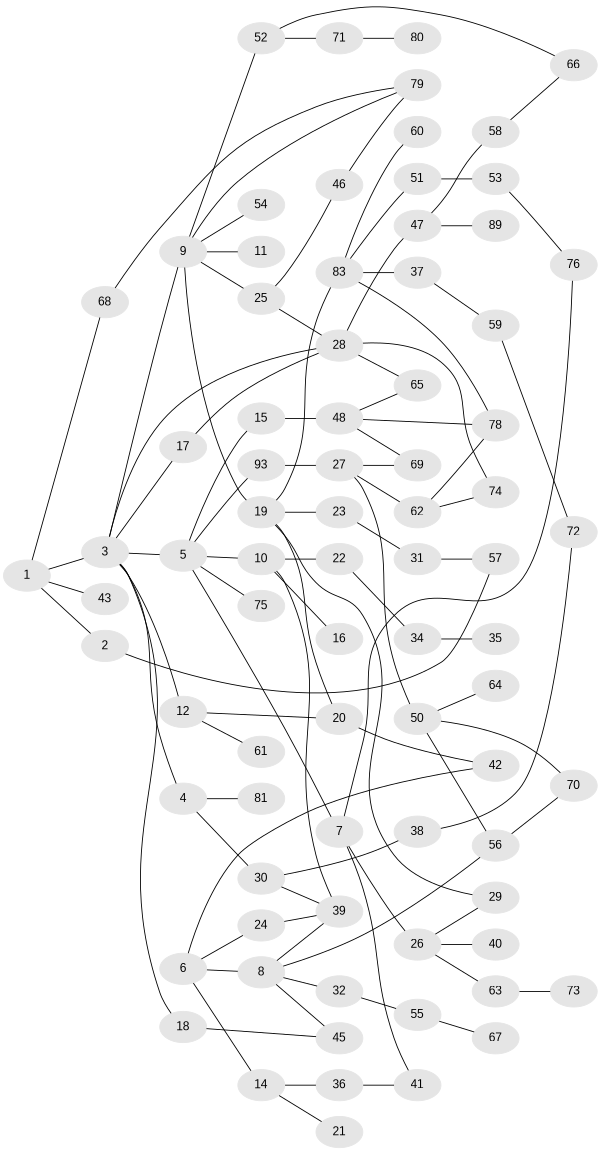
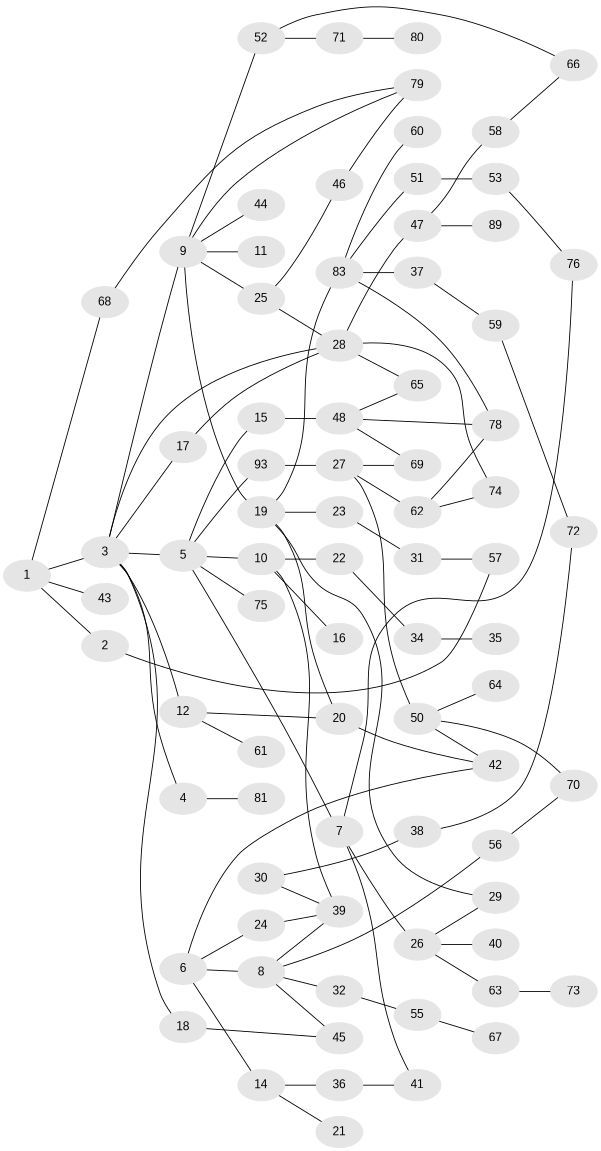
(261, 205) -> (261, 205)
(457, 782) -> (457, 742)
(222, 839) -> none
